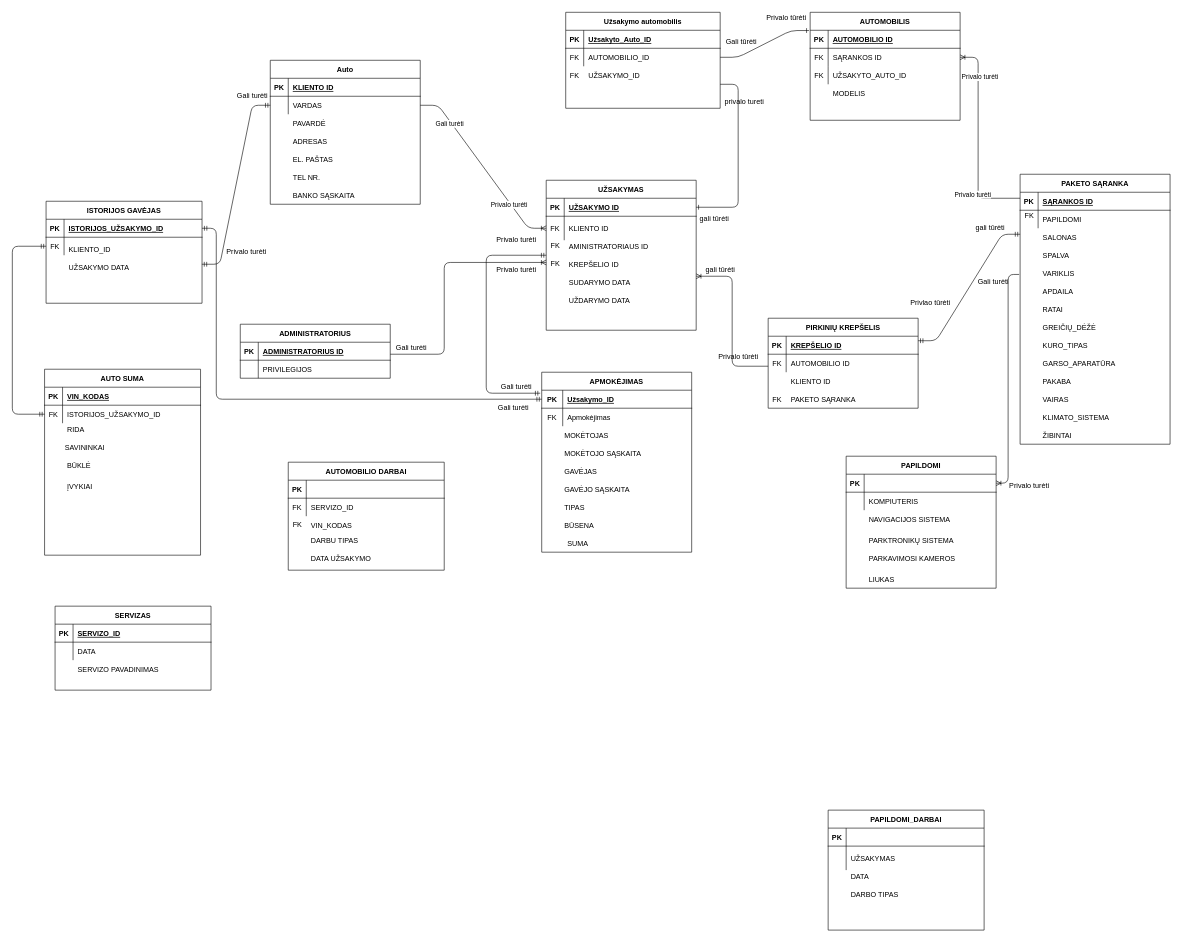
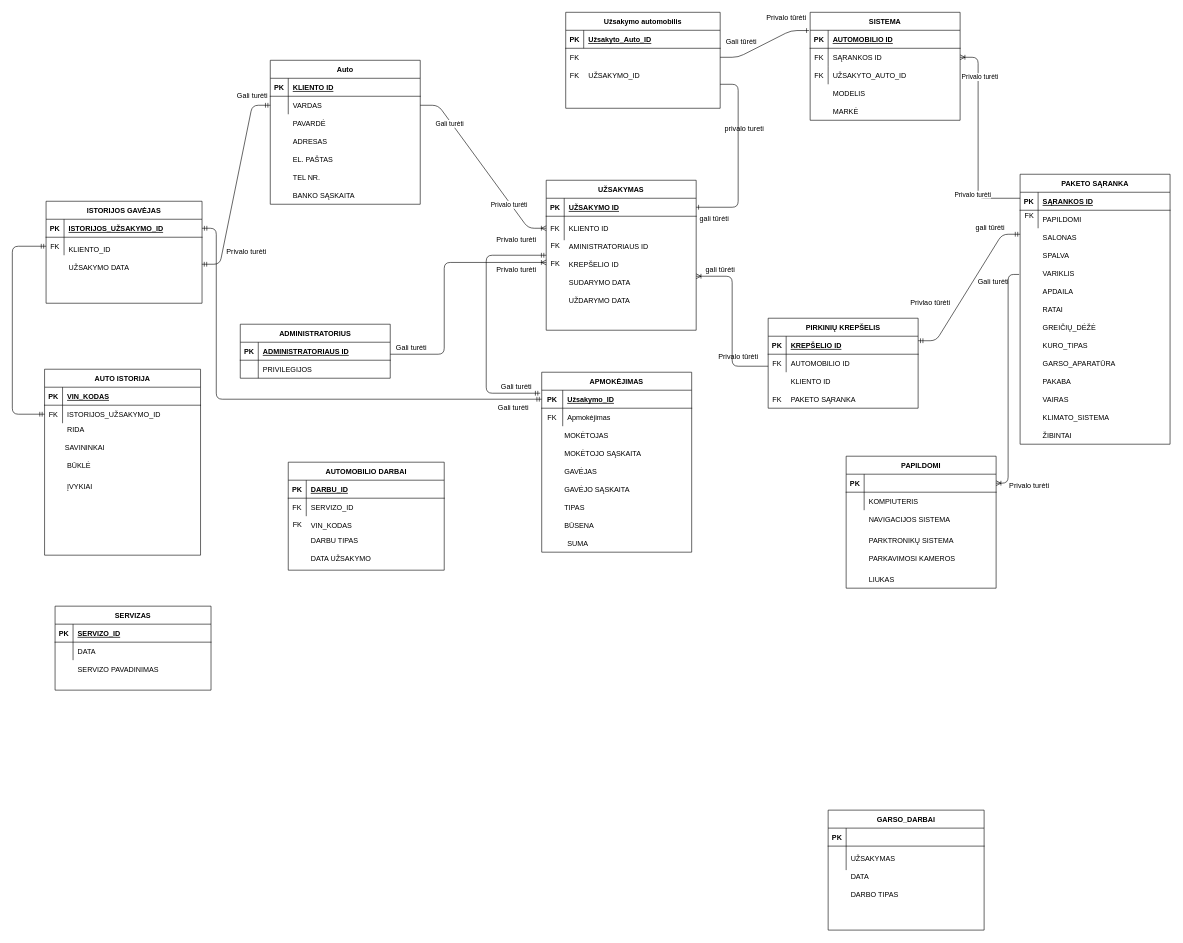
(885, 22) -> (885, 22)
(652, 57) -> none
(744, 102) -> (744, 129)
none -> (894, 111)
(300, 352) -> (302, 352)
(122, 379) -> (122, 379)
none -> (375, 489)
(906, 820) -> (906, 820)
